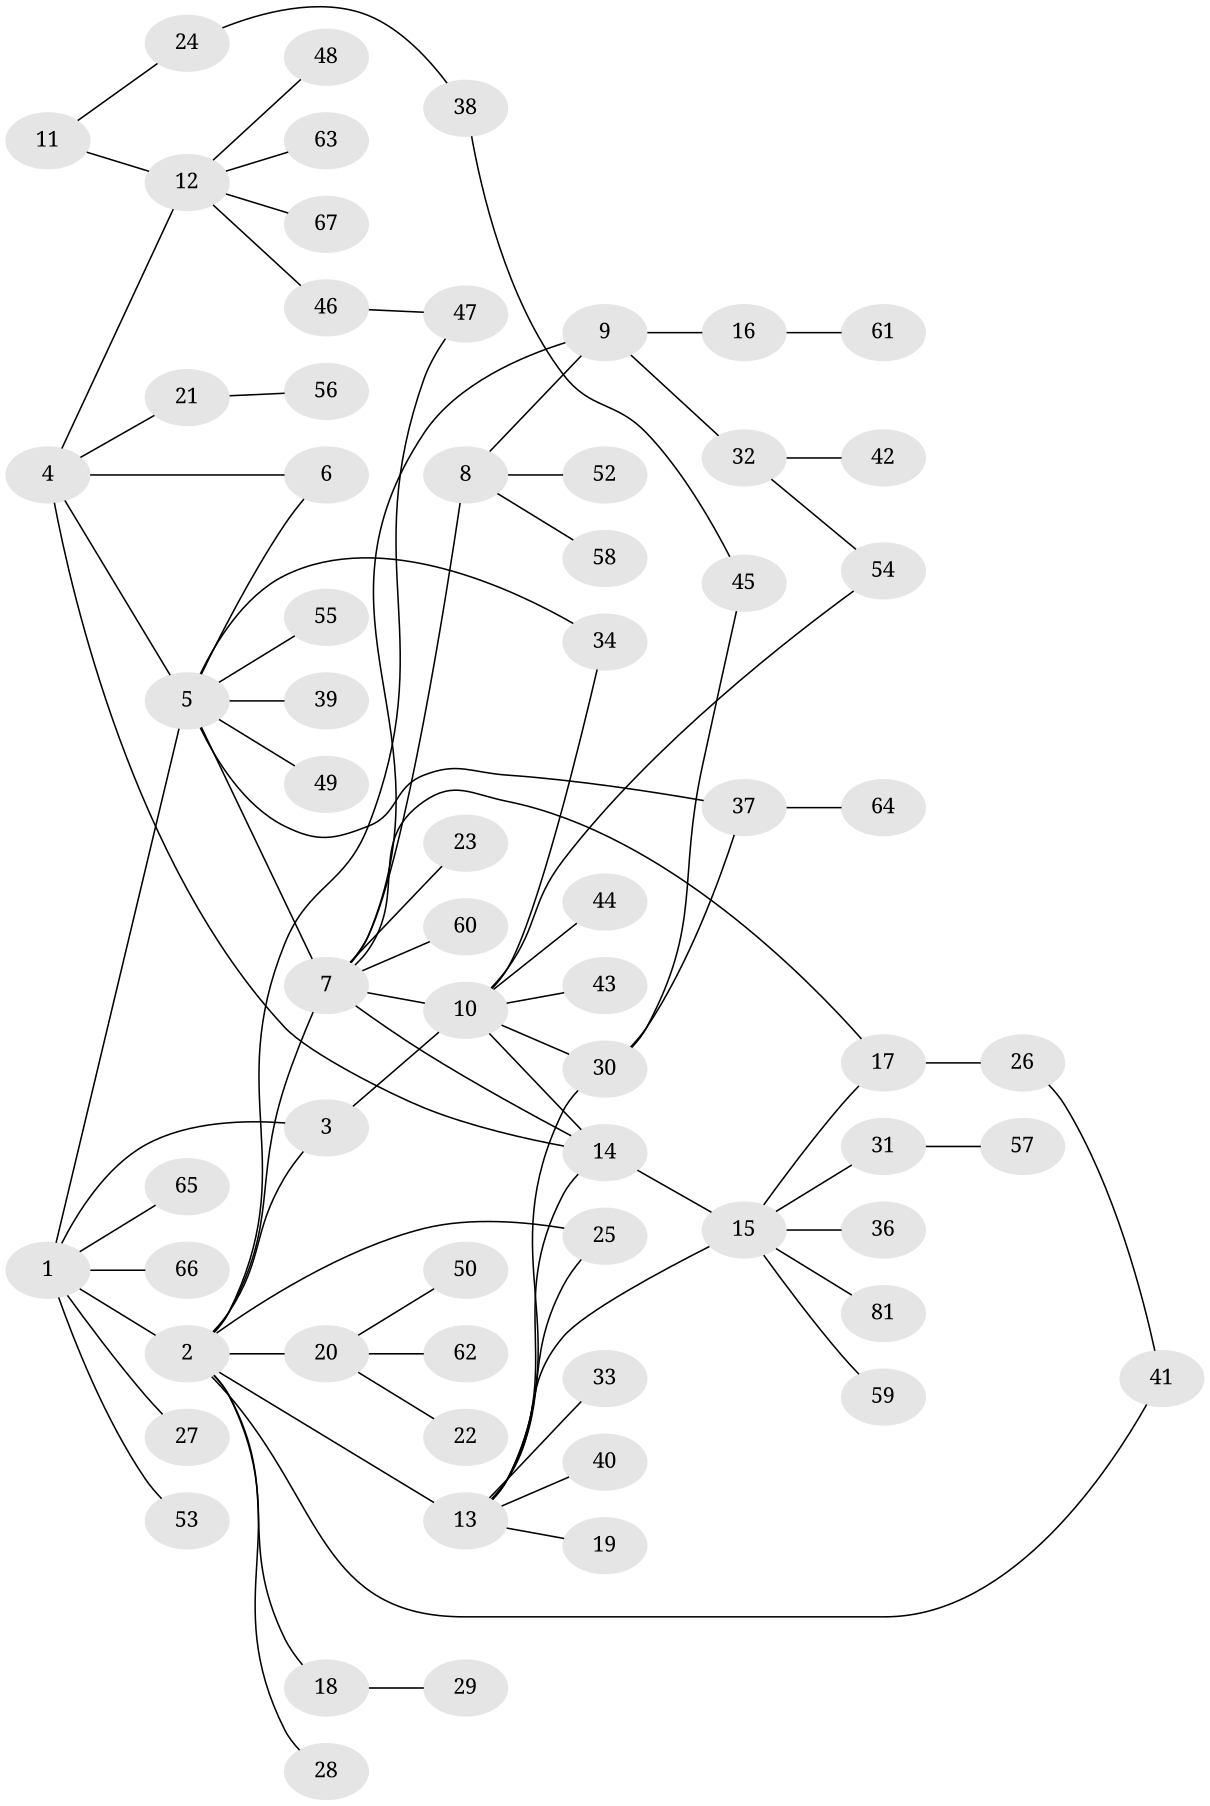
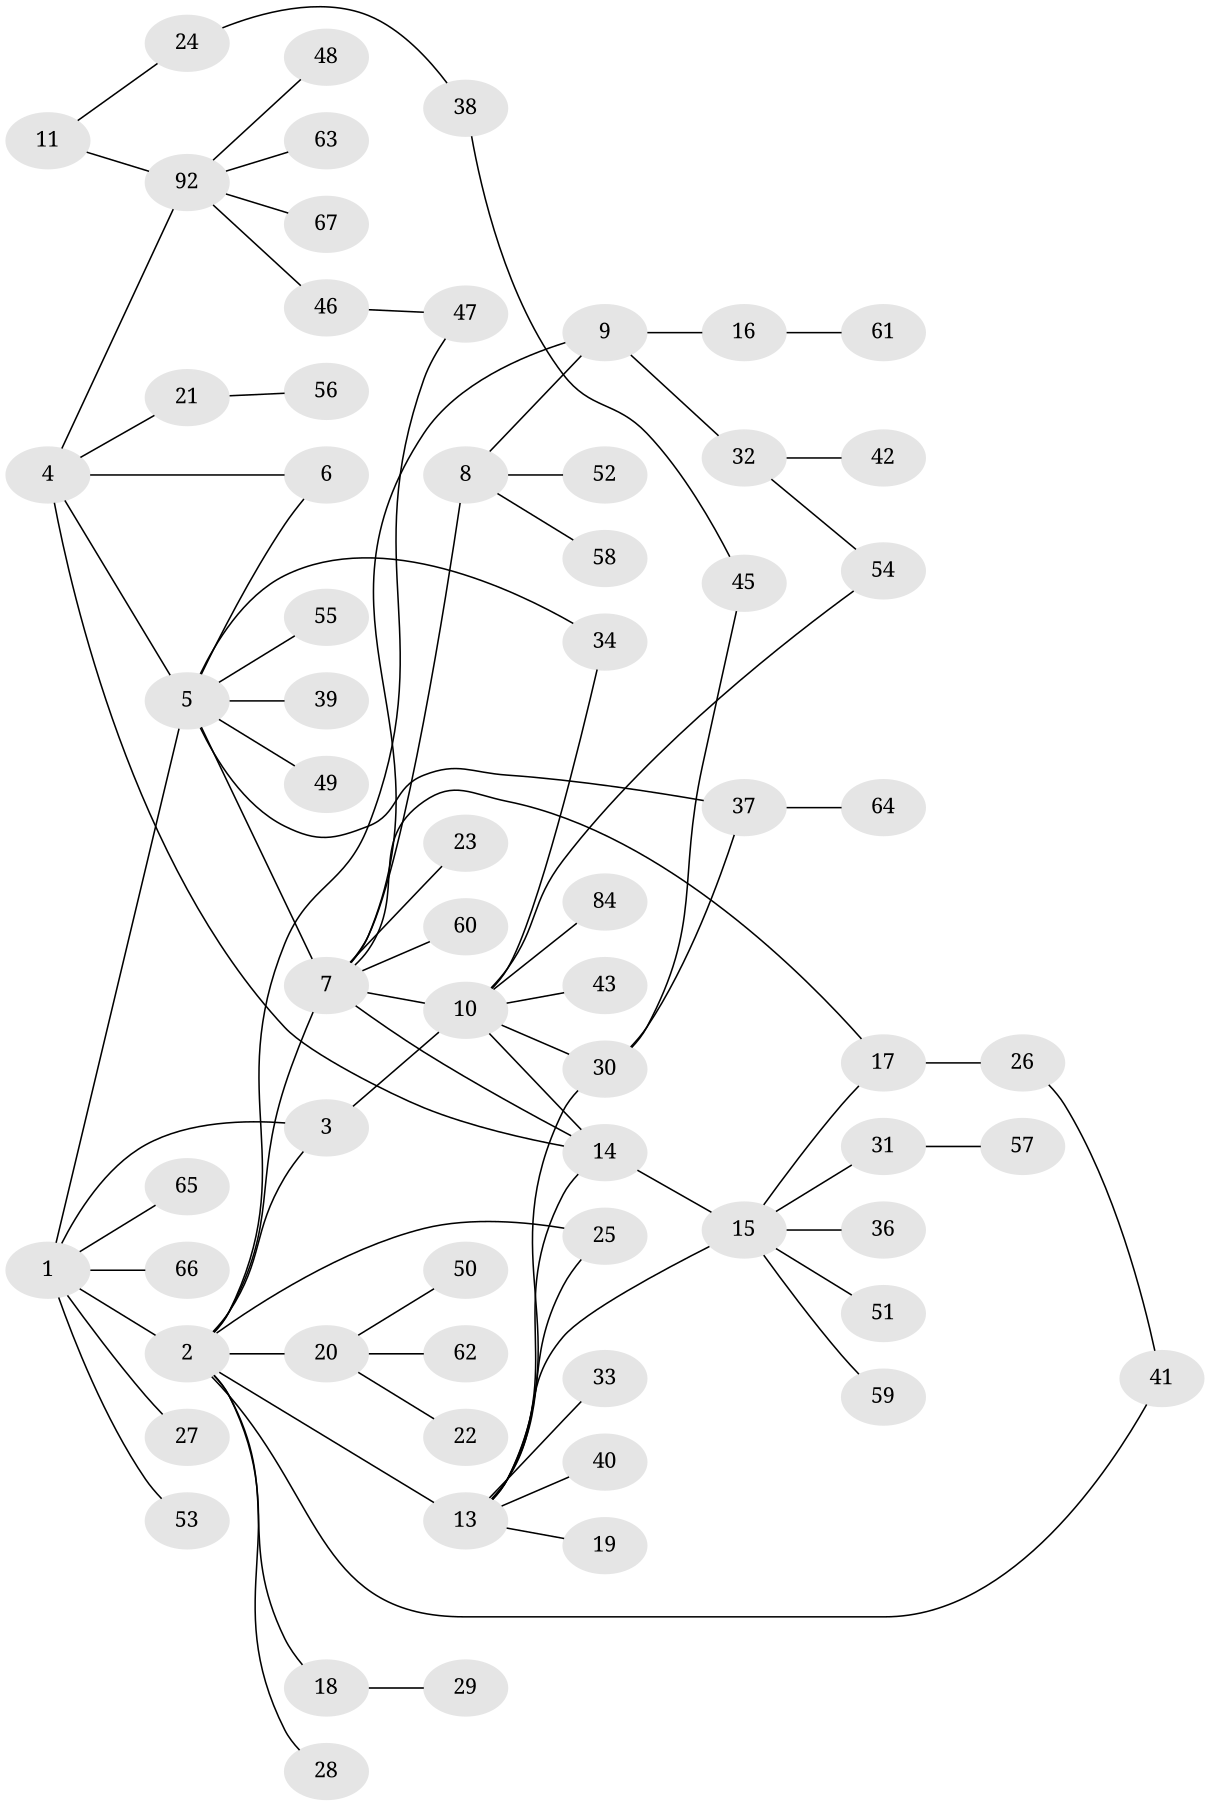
(187, 183) -> (187, 183)
(605, 902) -> (605, 902)
(883, 1314) -> (883, 1314)
